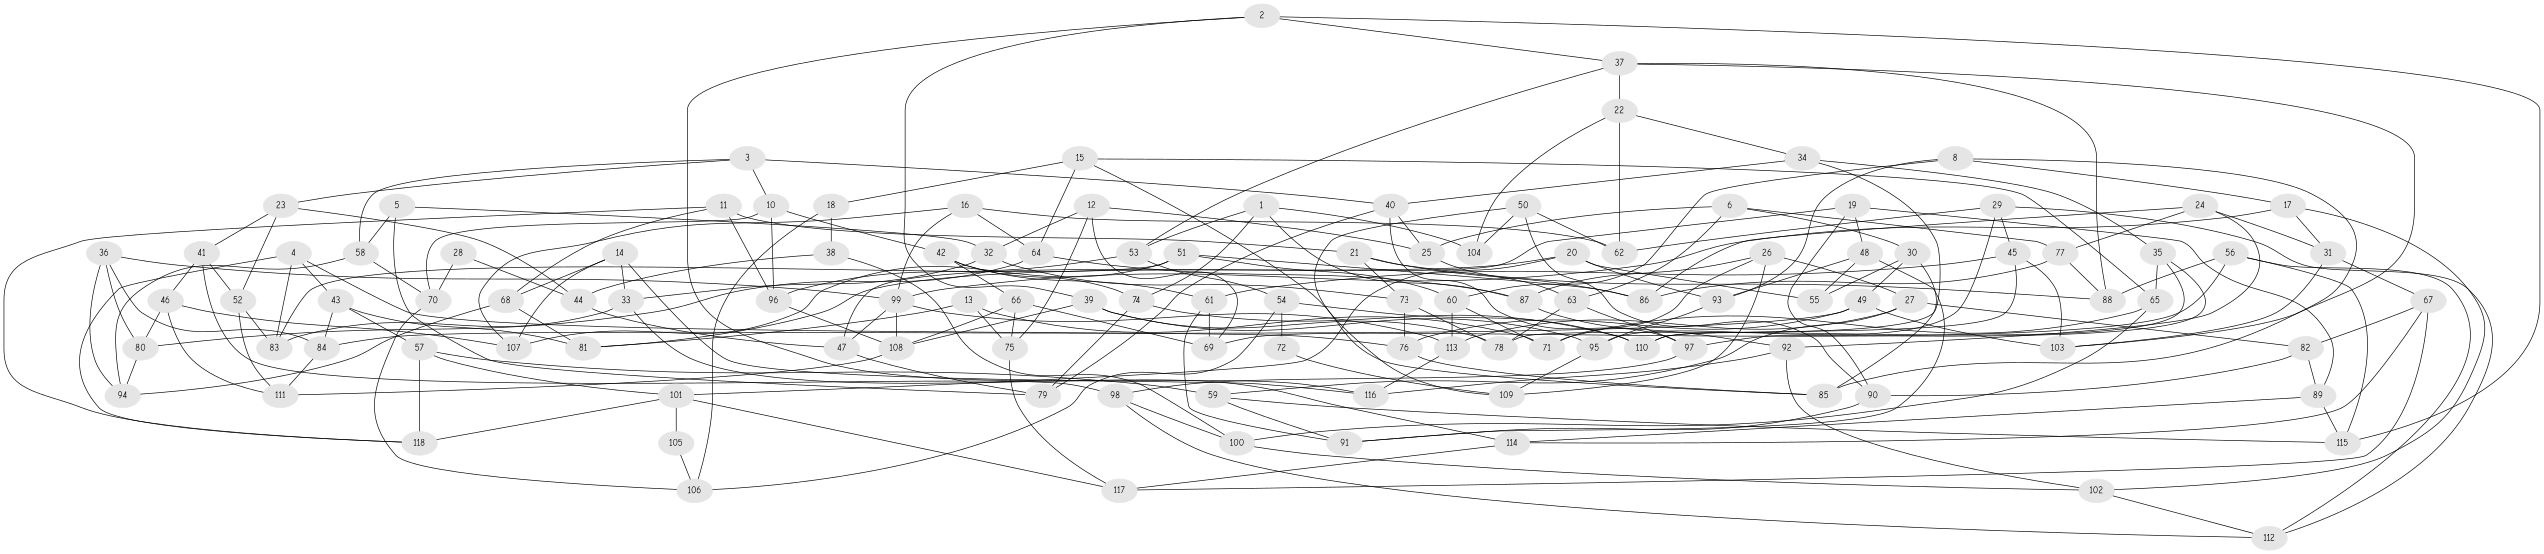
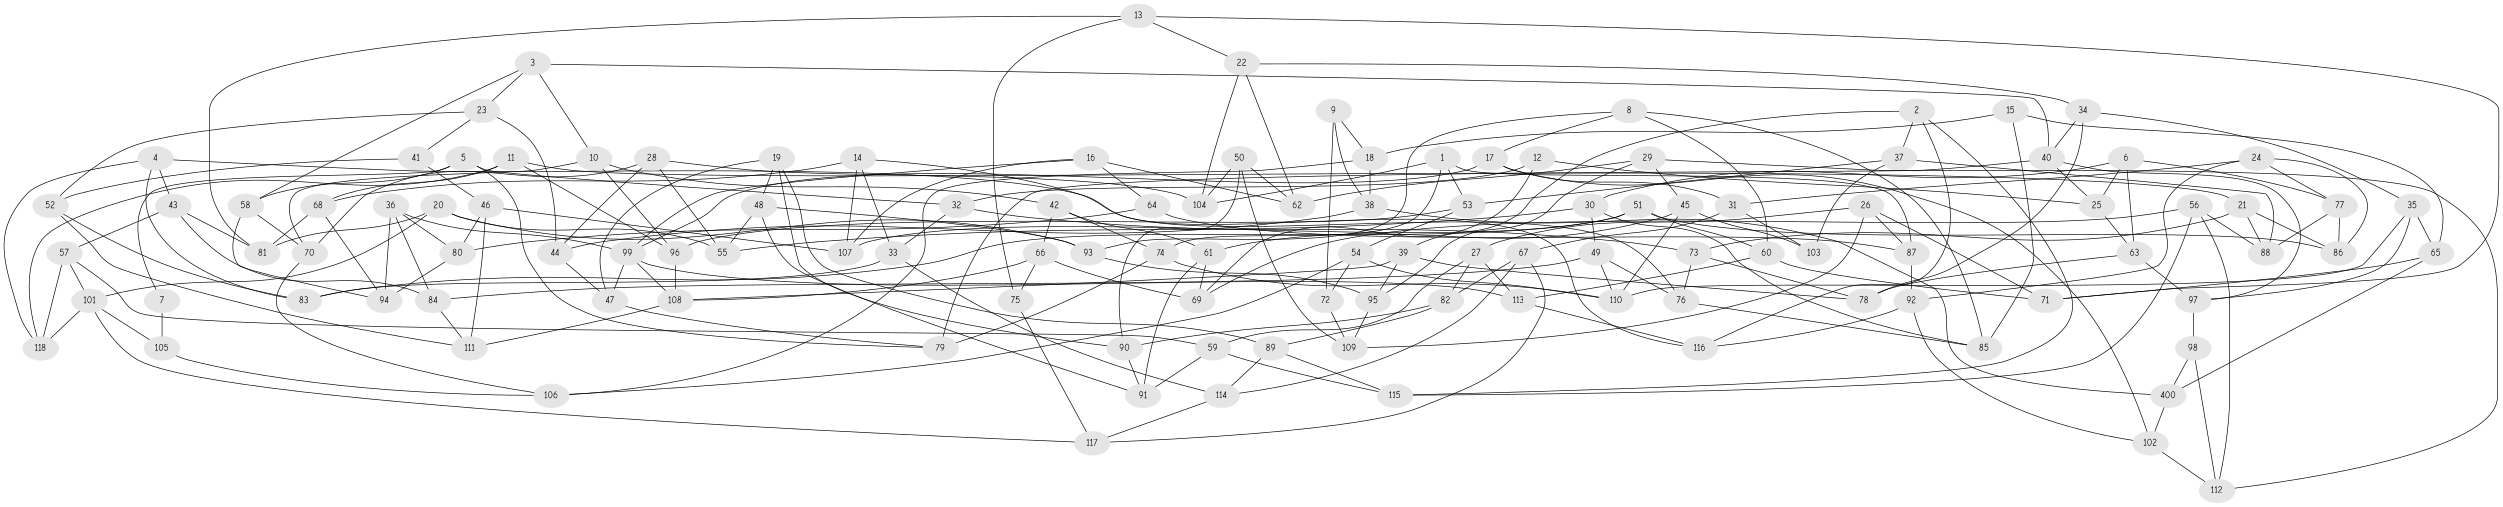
(1620, 87) -> (1190, 40)
none -> (1334, 111)
none -> (1058, 180)
none -> (685, 202)
(1058, 206) -> none
(1056, 287) -> none
none -> (162, 301)
(1920, 323) -> (1605, 275)
(523, 383) -> none
(1237, 443) -> (2168, 396)
